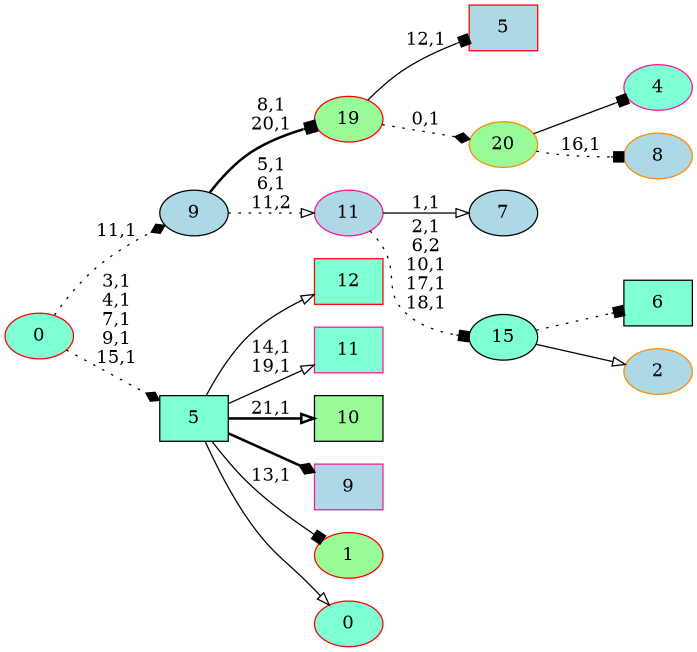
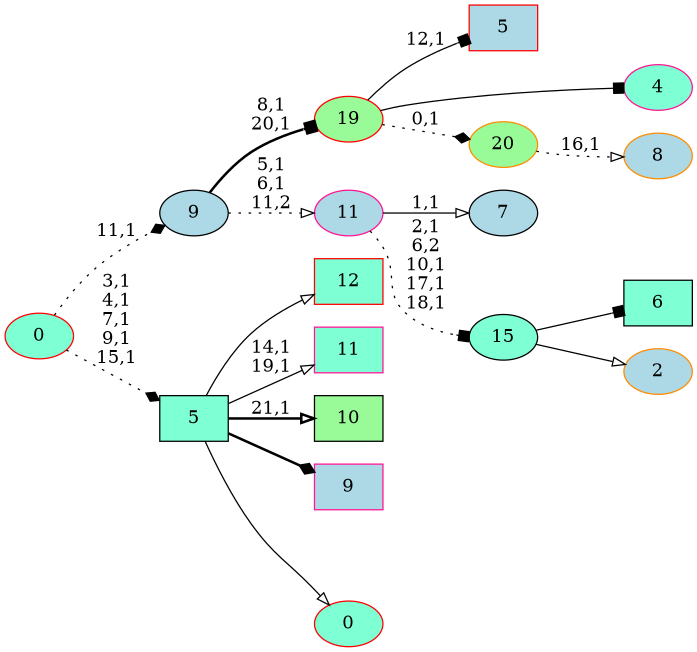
(575, 118) -> (495, 95)
(574, 156) -> (574, 156)
(574, 322) -> (574, 322)
(349, 555) -> none
